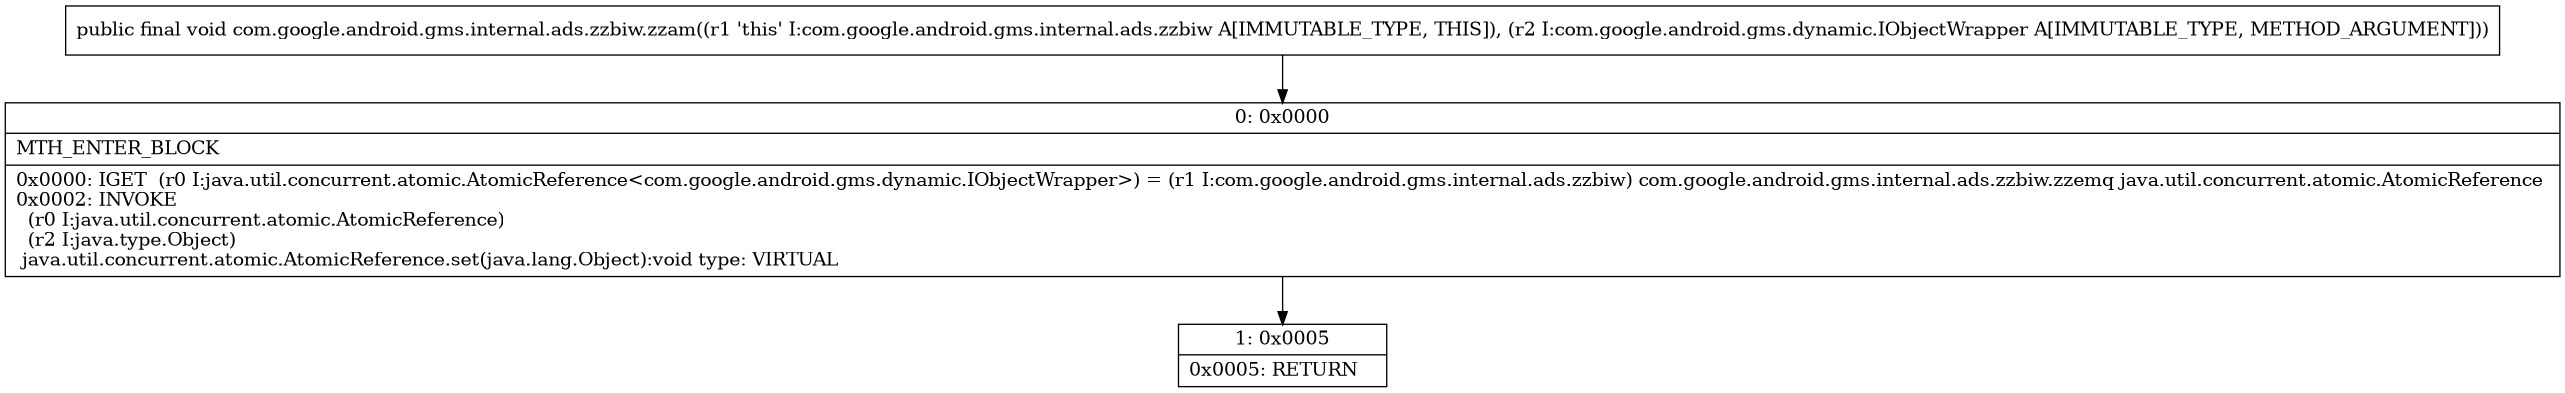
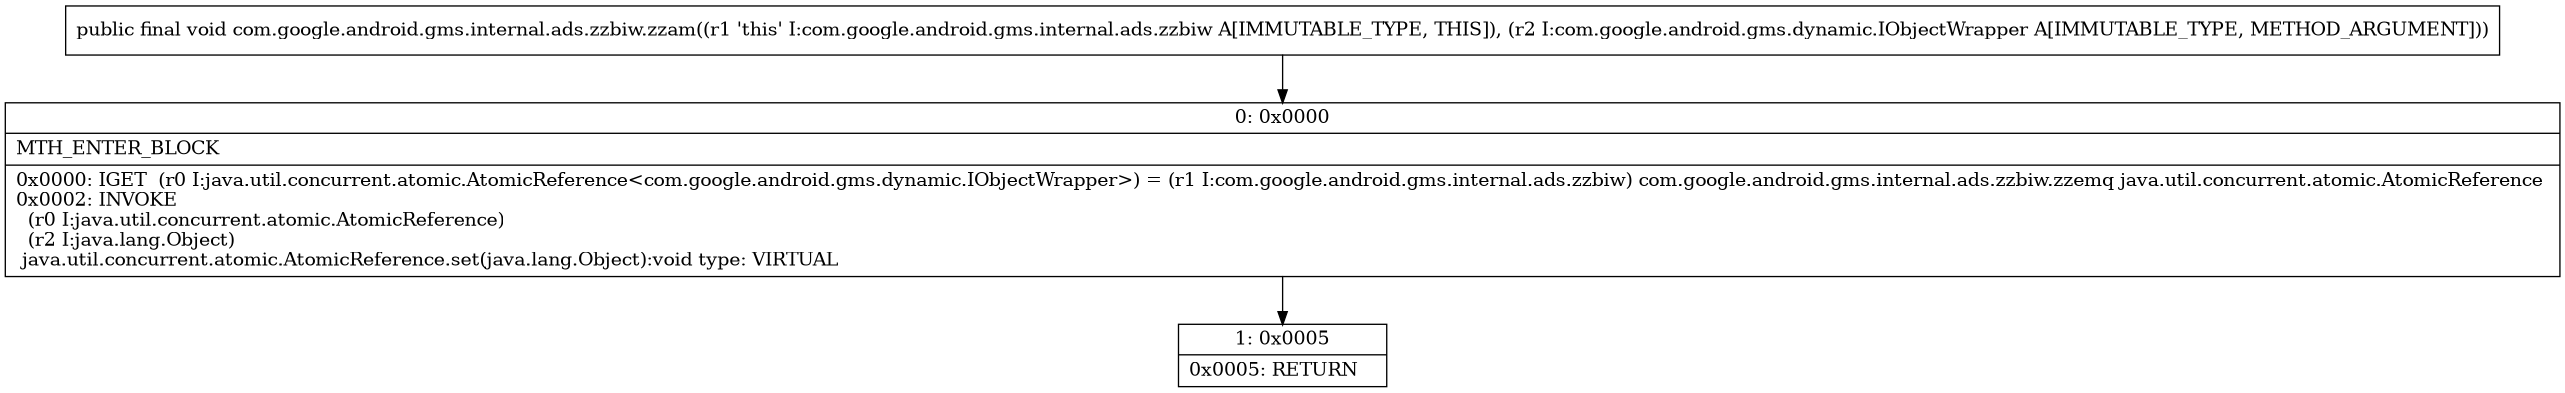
(126, 240) -> (126, 240)
